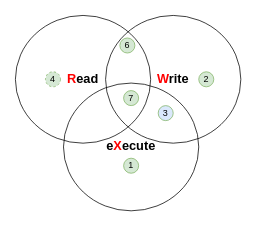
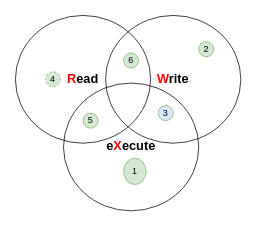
(127, 45) -> (131, 60)
(206, 79) -> (206, 49)
(131, 98) -> none
none -> (90, 120)
(131, 165) -> (135, 171)
